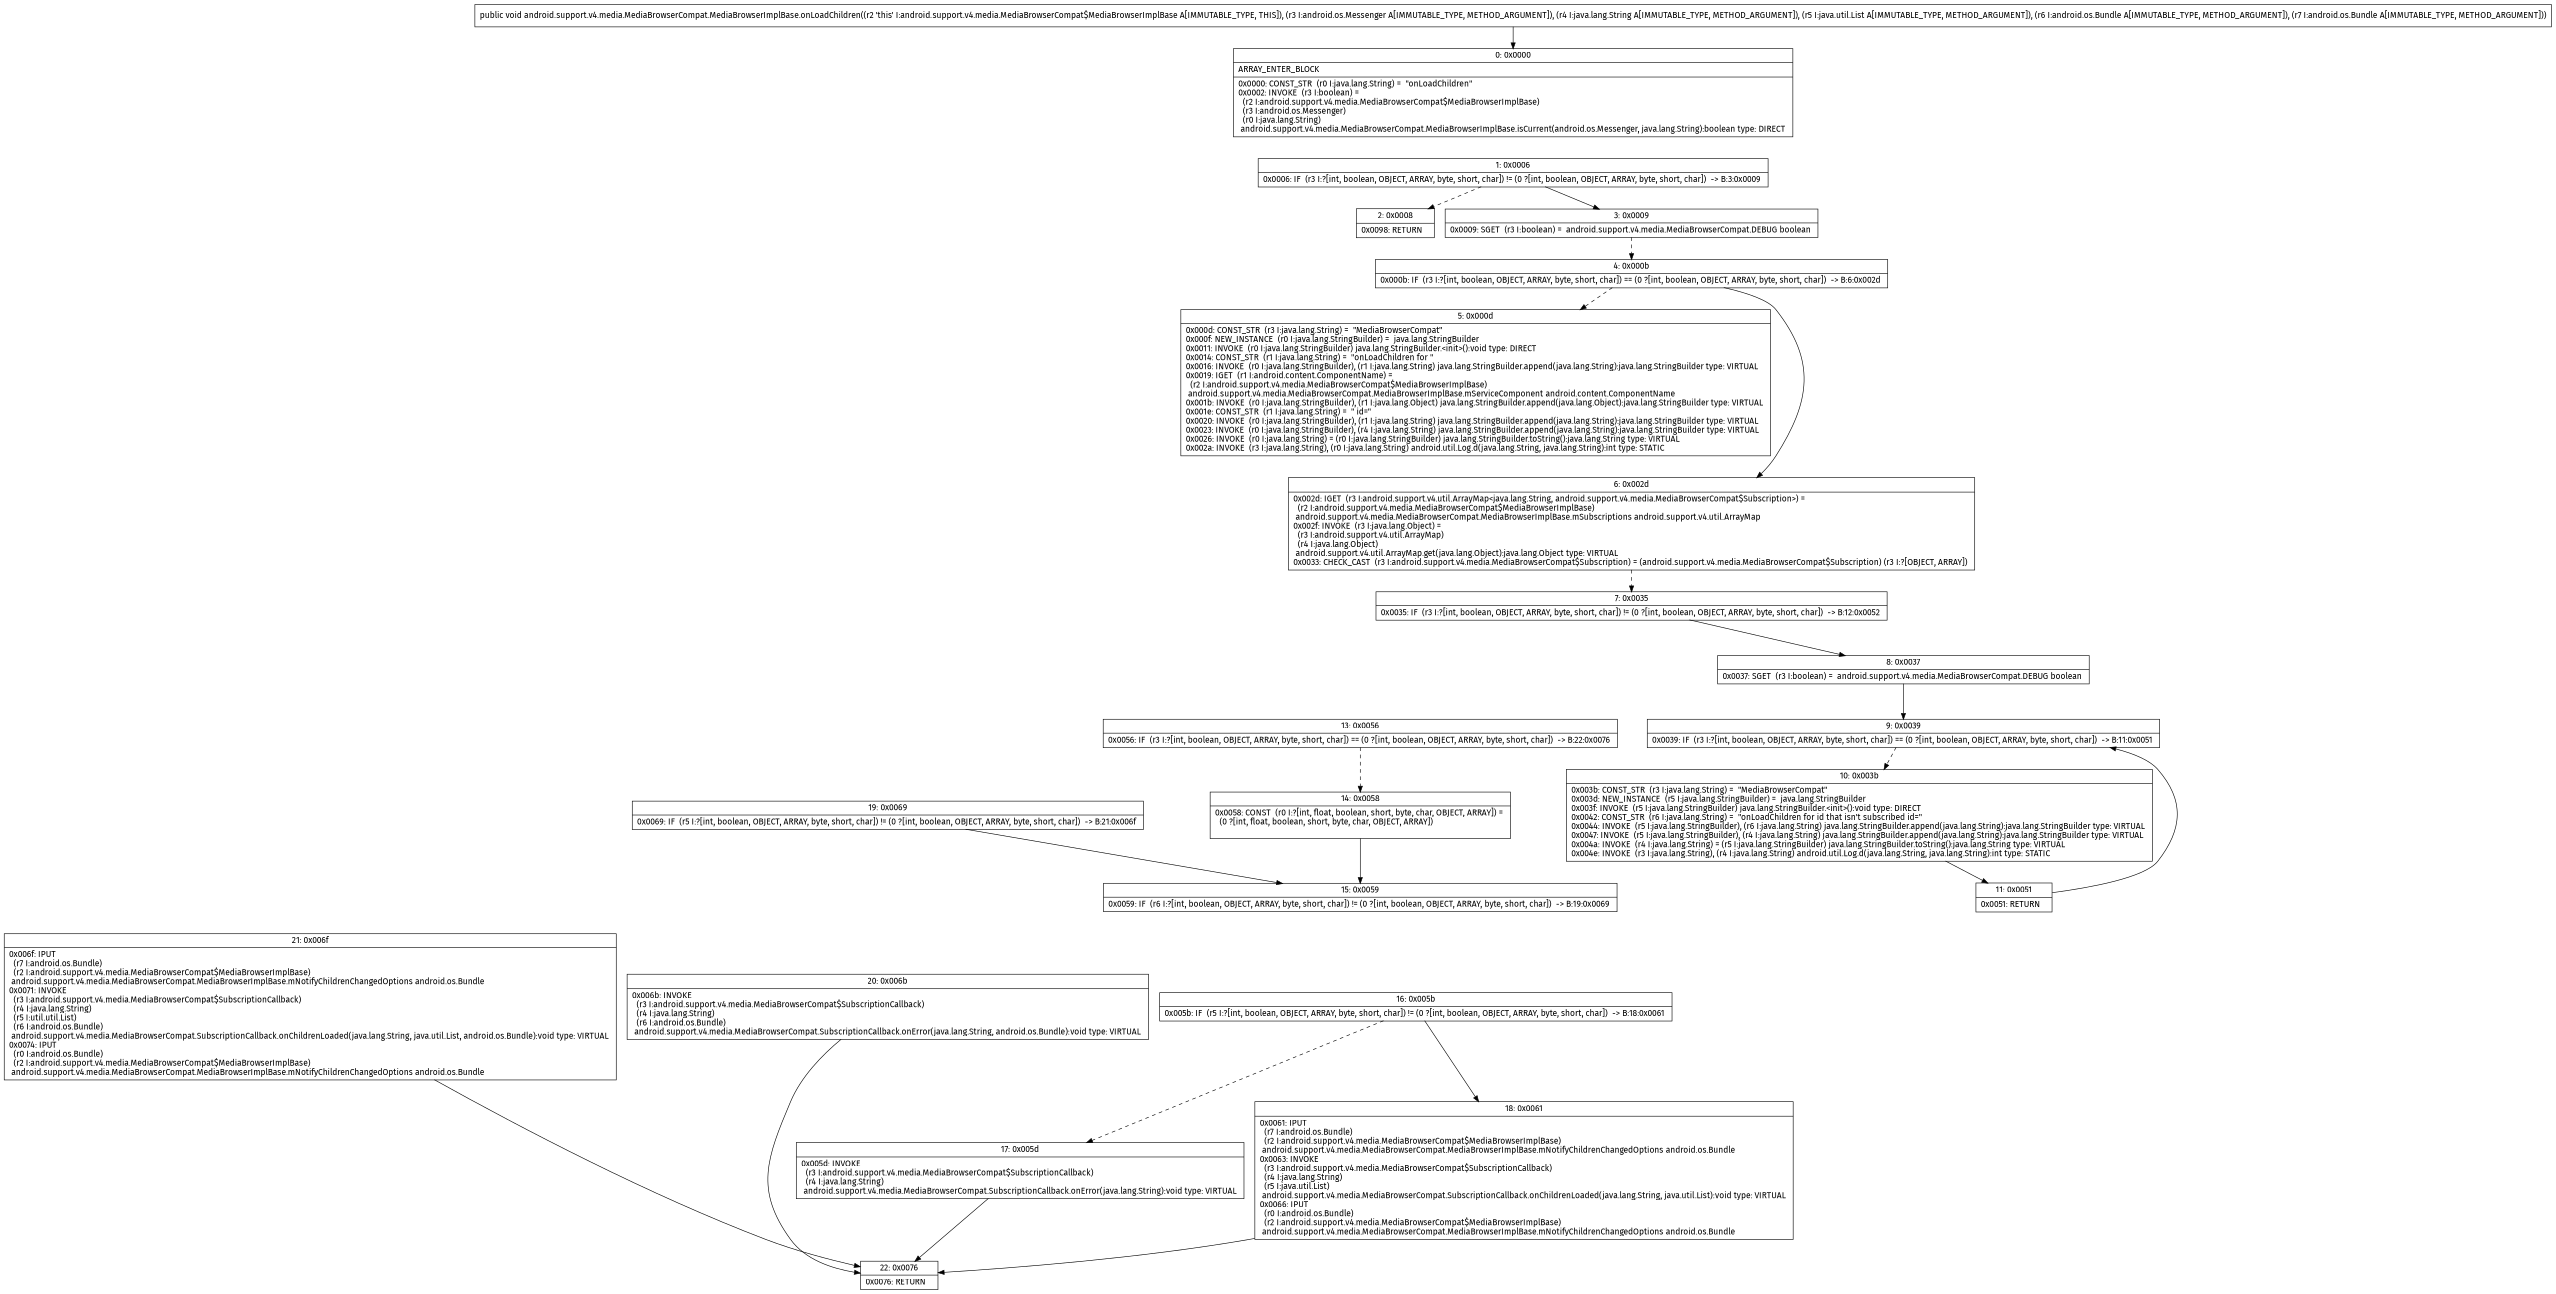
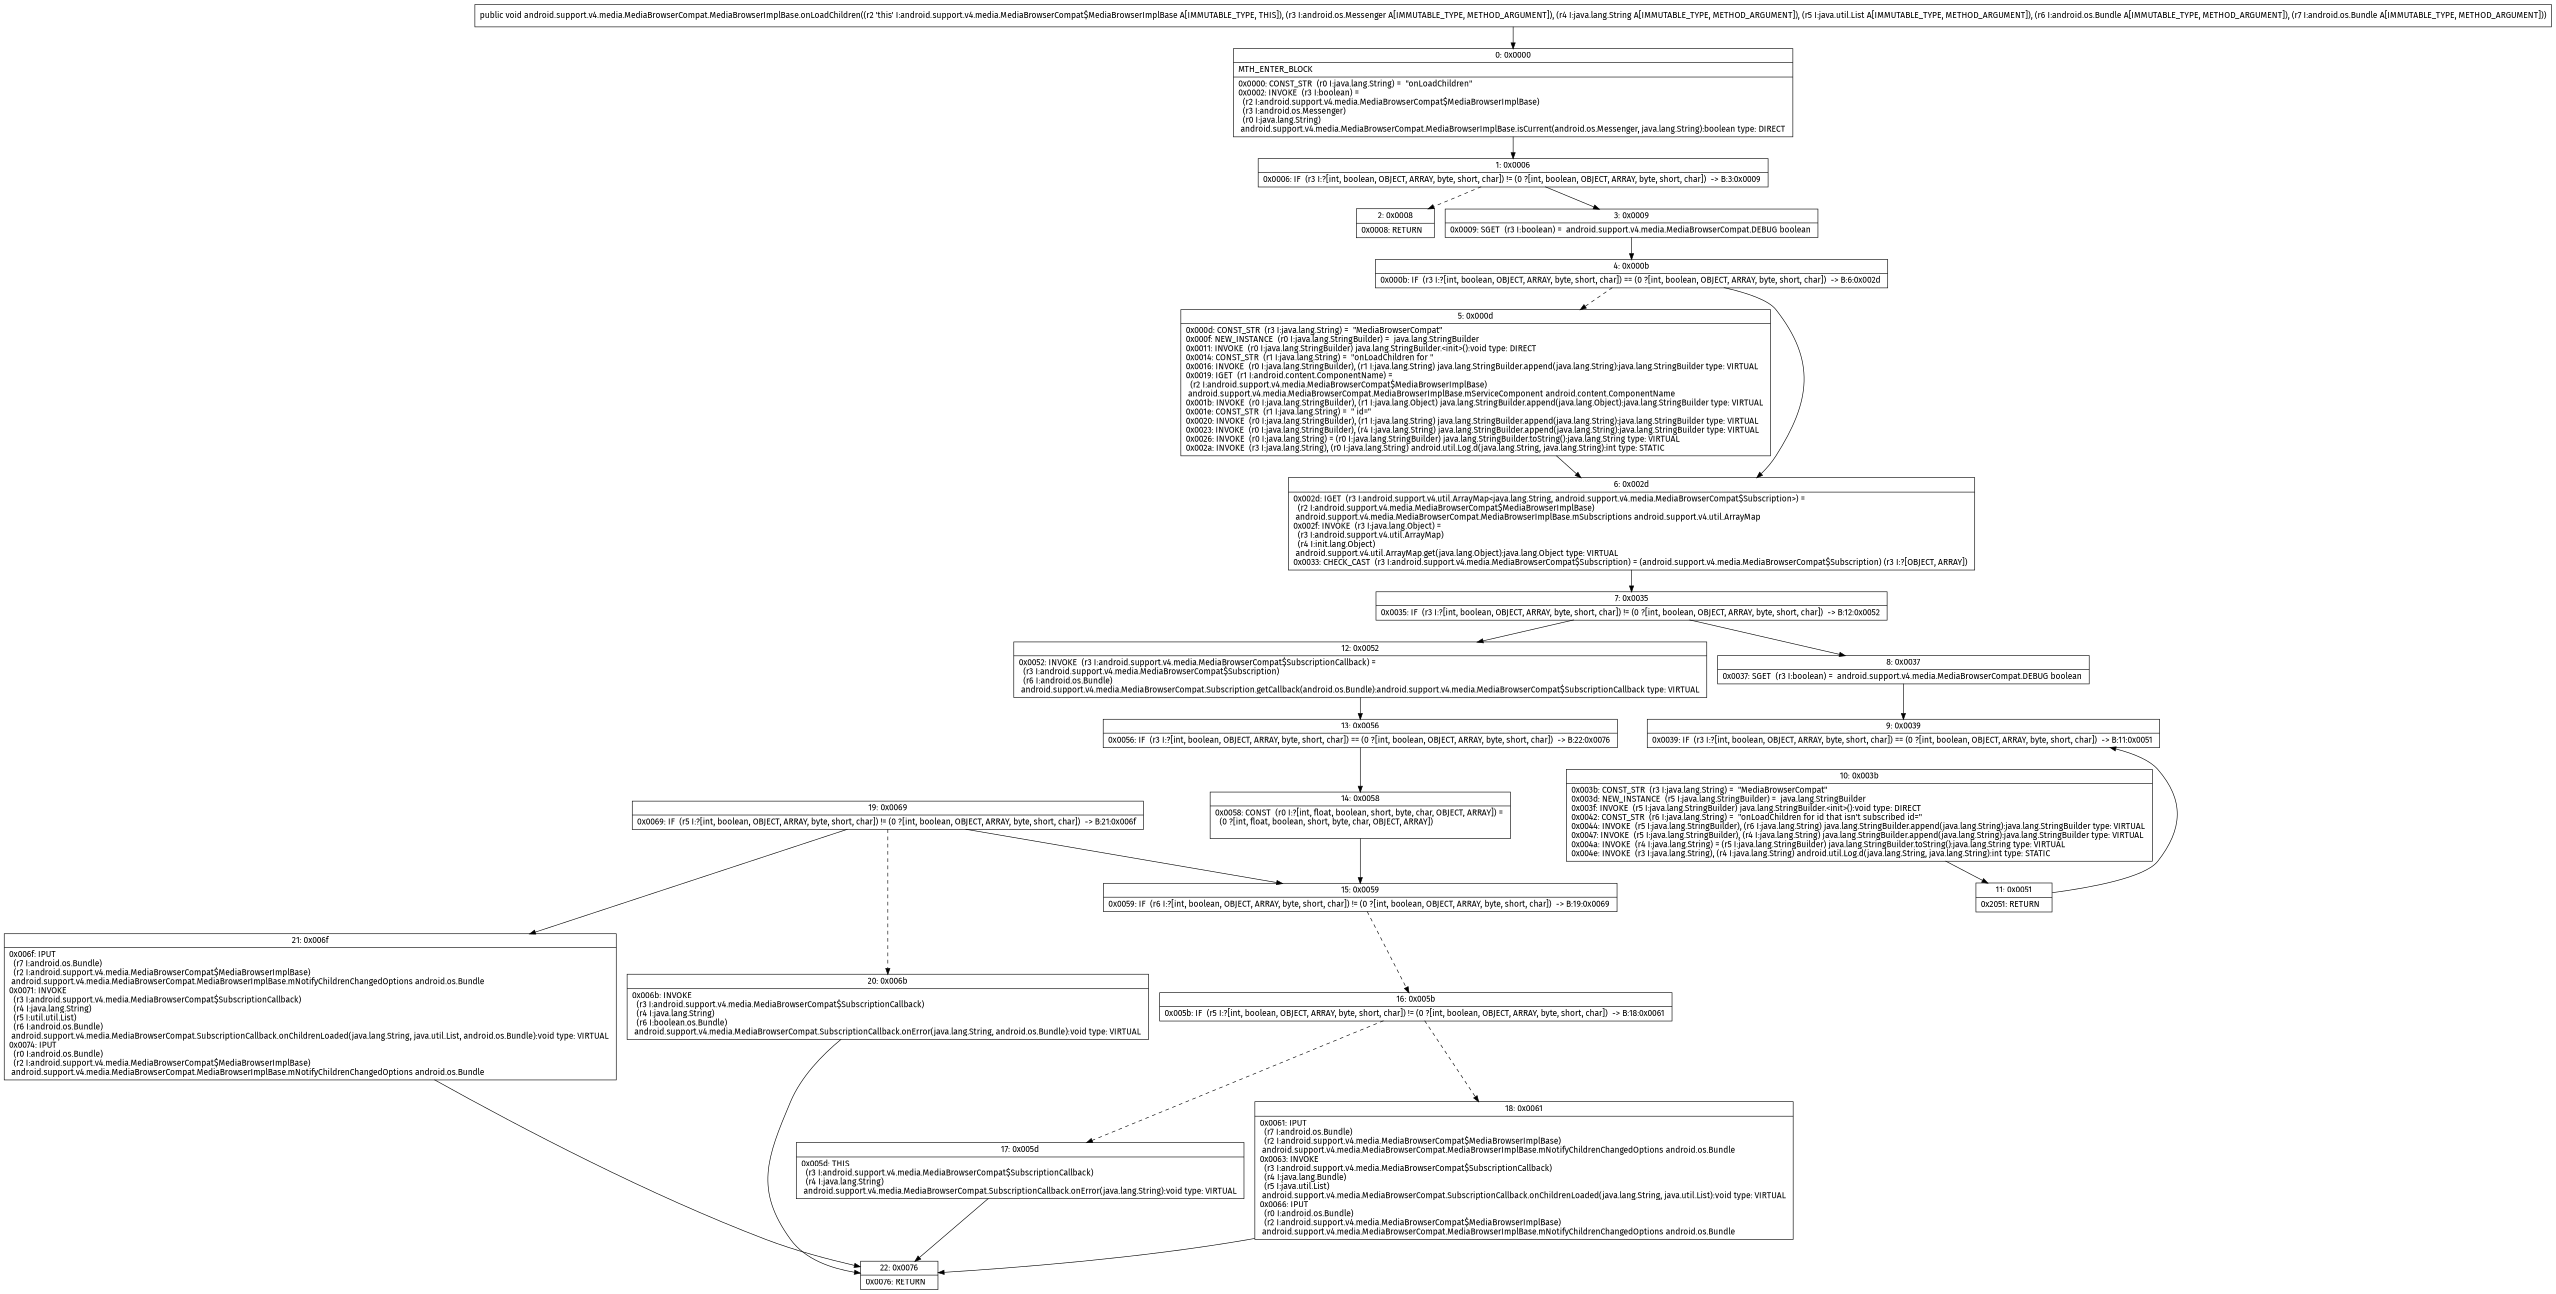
(1279, 69) -> (1276, 69)
none -> (1513, 145)
(1395, 230) -> (1395, 230)
(1632, 245) -> (1632, 245)
none -> (1566, 465)
(1336, 544) -> (1334, 544)
(1632, 578) -> (1632, 578)
none -> (1360, 670)
(1892, 756) -> none
(1360, 767) -> (1360, 767)
none -> (691, 881)
none -> (888, 899)
(2014, 904) -> (2014, 904)
none -> (1387, 950)
(679, 1023) -> (680, 1023)
(1450, 1059) -> (1450, 1059)
(833, 1164) -> (828, 1164)
(1301, 1178) -> (1303, 1178)
